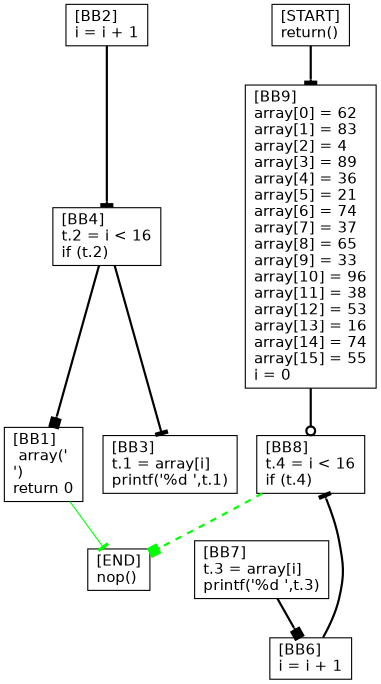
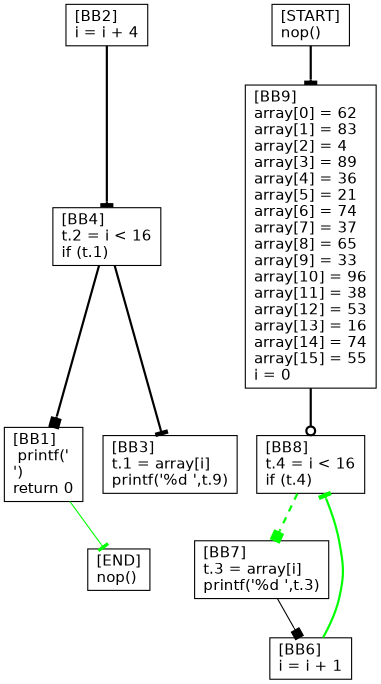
(107, 25) -> (107, 25)
(311, 25) -> (311, 25)
(107, 237) -> (107, 237)
(44, 464) -> (44, 464)
(170, 464) -> (170, 464)
(211, 521) -> (289, 512)
(343, 569) -> (343, 569)
(286, 613) -> (286, 613)
